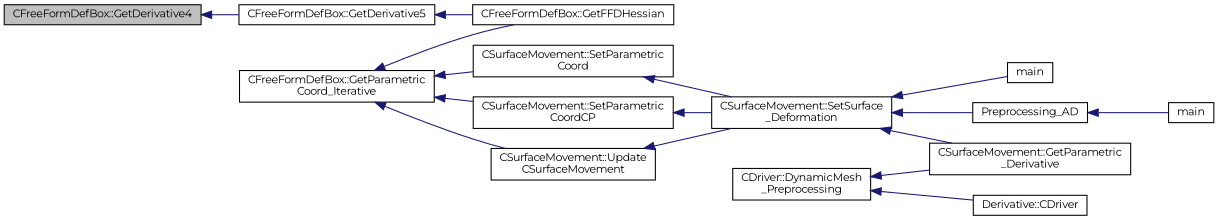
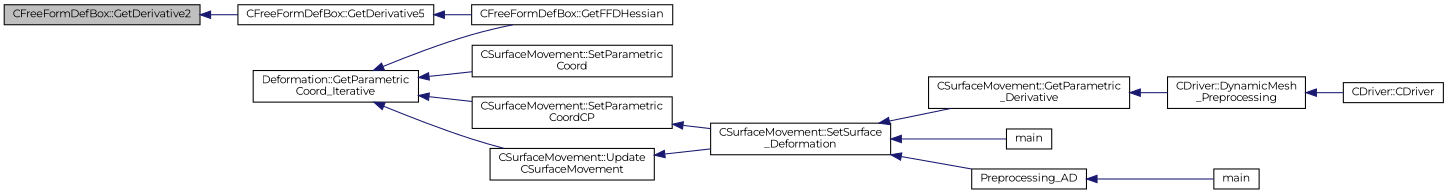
(103, 15) -> (102, 15)
(337, 86) -> (336, 86)
(693, 88) -> none
(905, 173) -> (1154, 93)
(1030, 205) -> (1393, 93)
